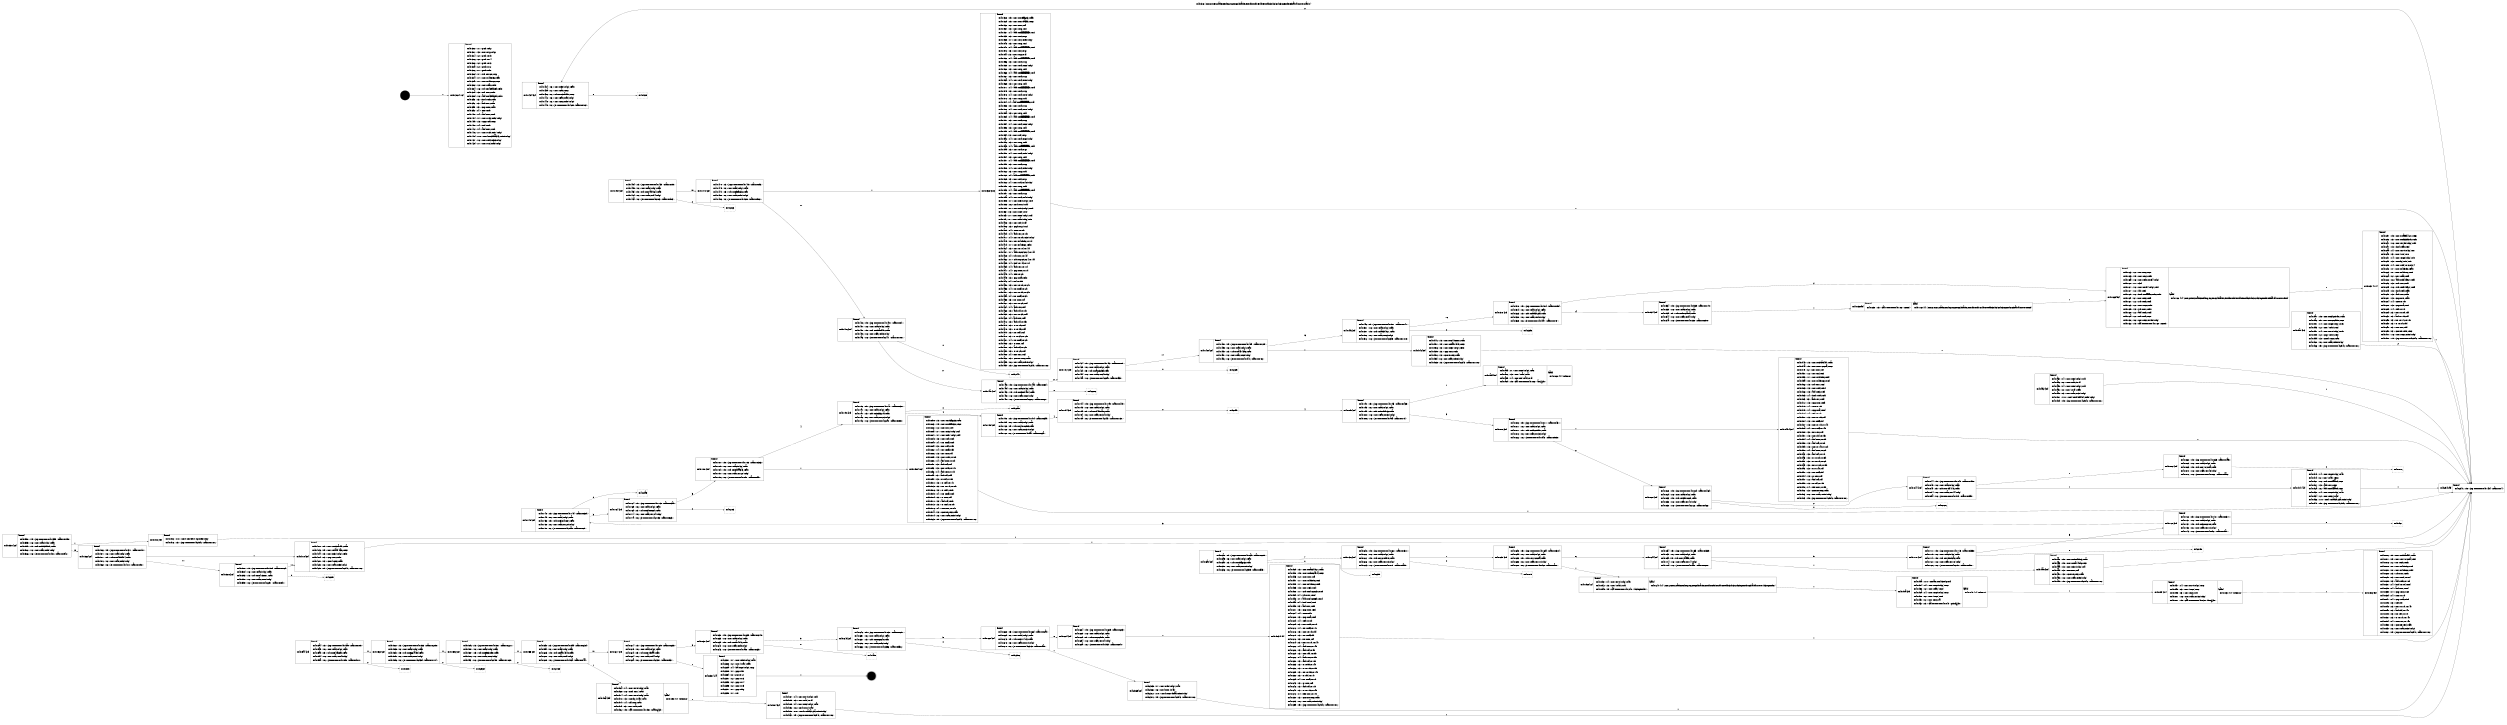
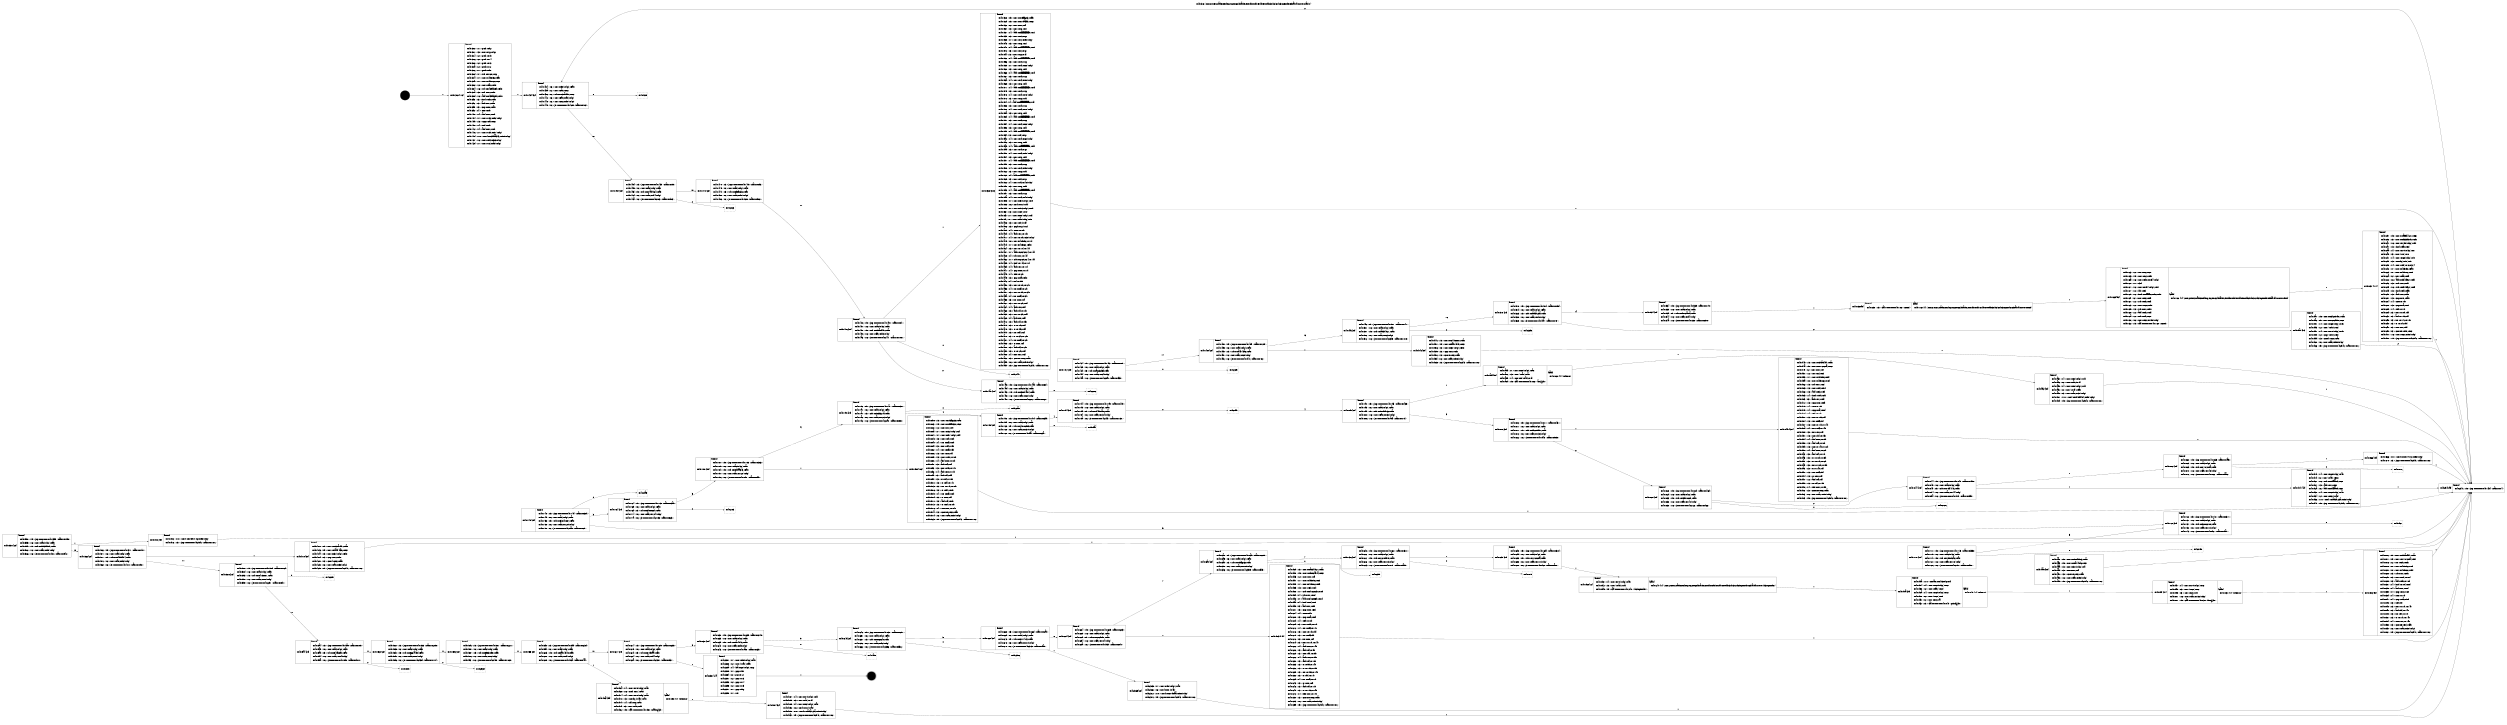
none -> (516, 95)
none -> (599, 144)
(871, 191) -> (931, 272)
(1833, 285) -> (1926, 331)
none -> (1803, 356)
(1053, 381) -> none
(801, 427) -> (801, 427)
none -> (1092, 428)
none -> (2398, 458)
(1377, 525) -> (1376, 529)
none -> (2450, 531)
(1678, 557) -> none
(291, 566) -> (291, 613)
none -> (1162, 600)
(555, 669) -> none
